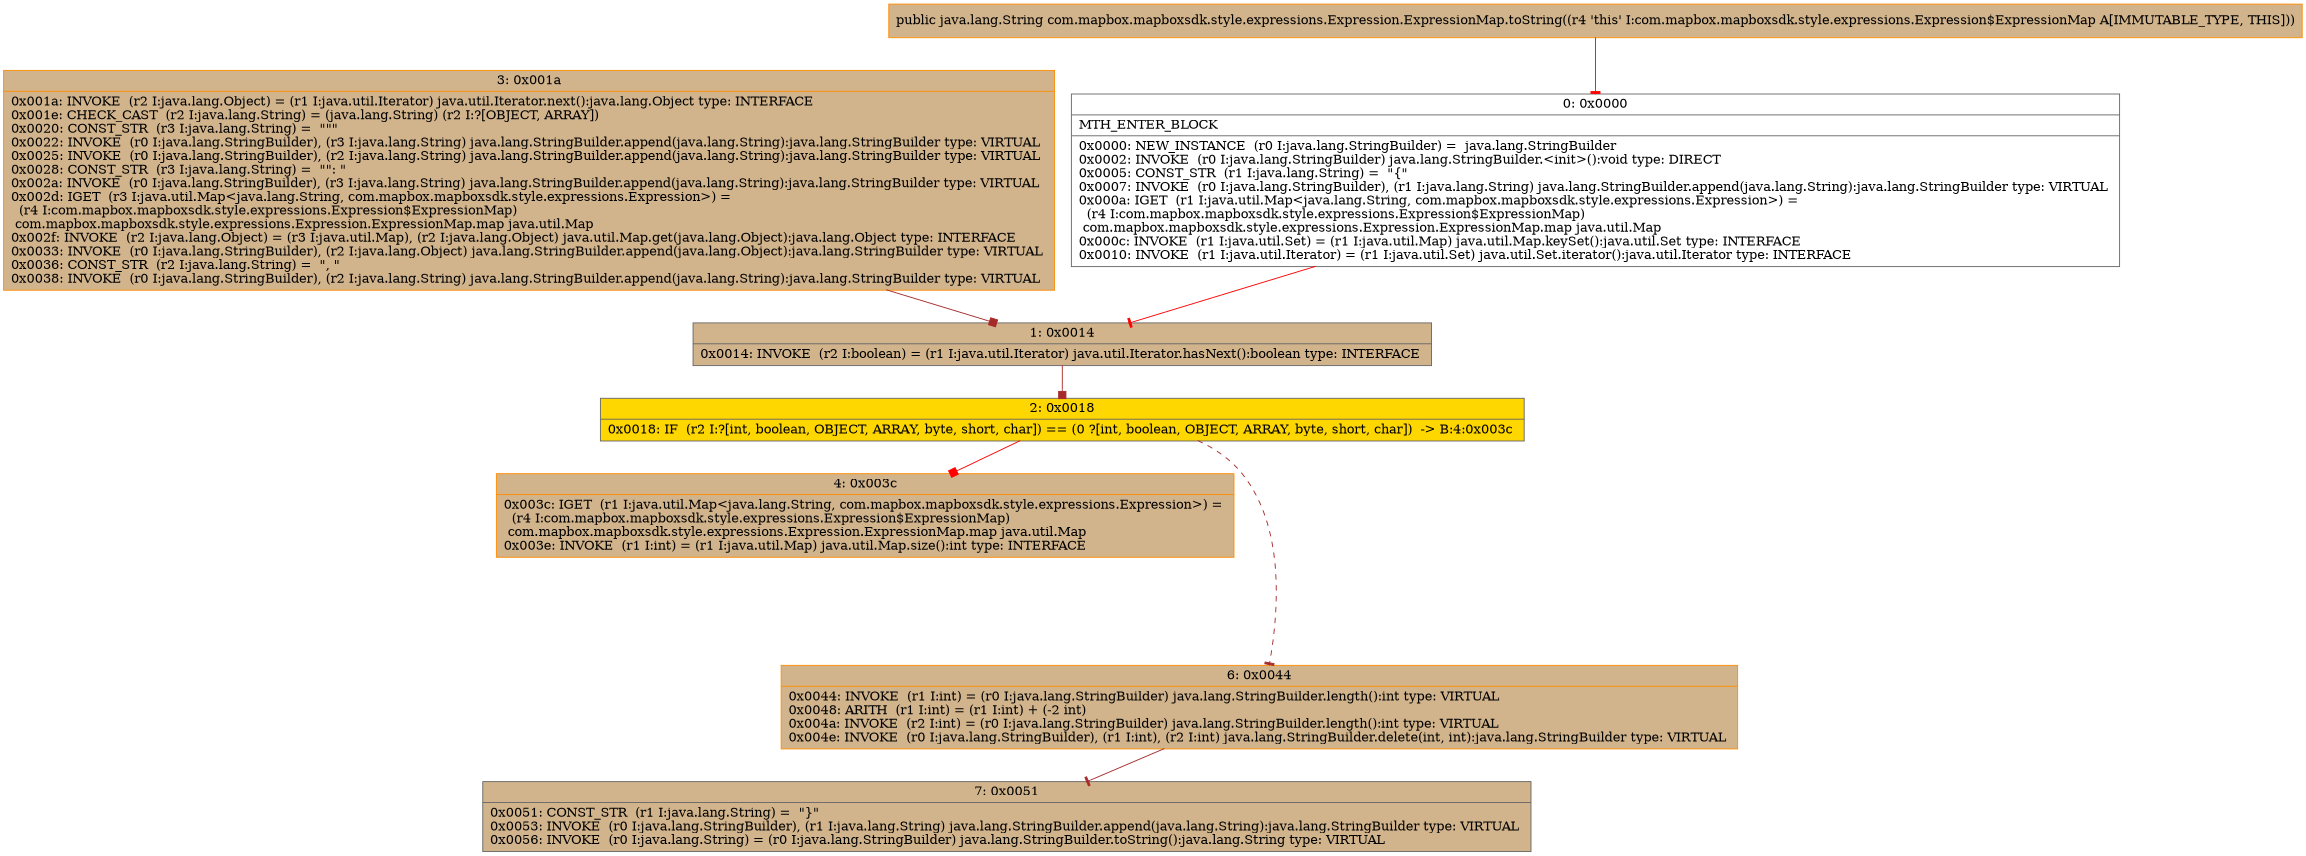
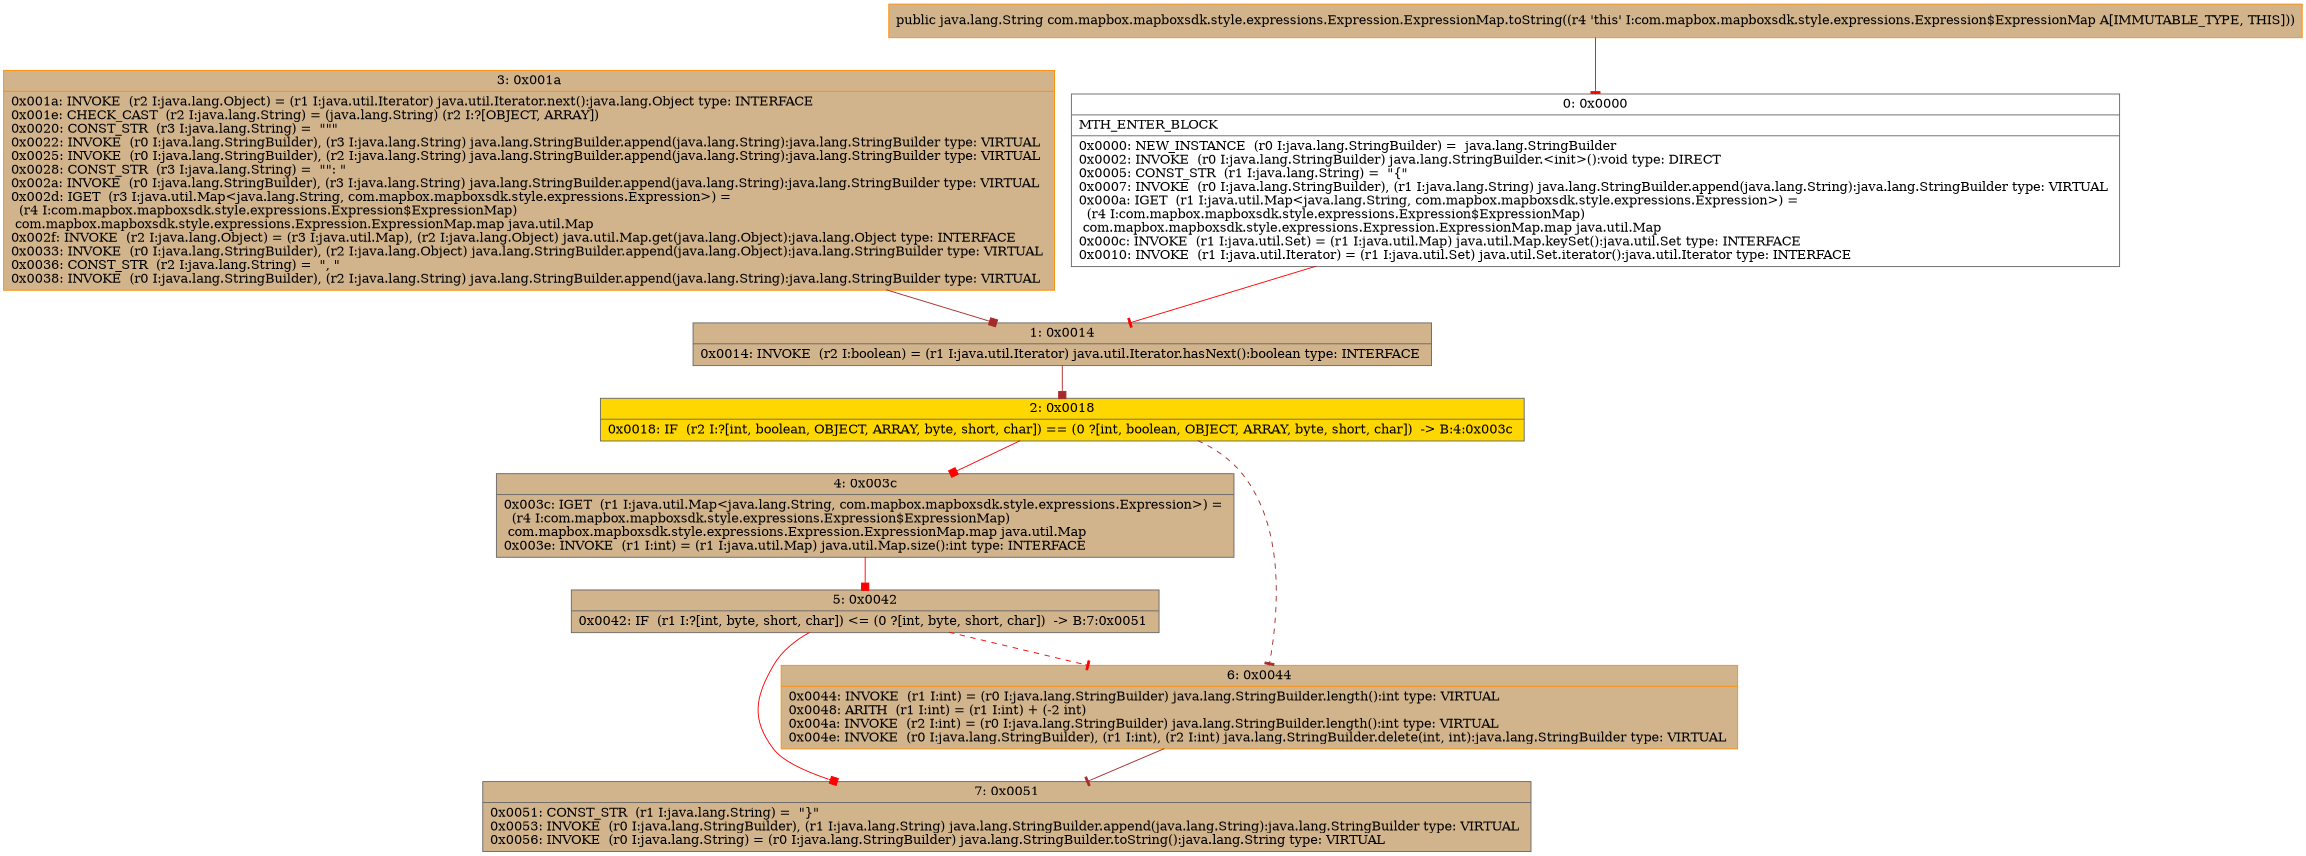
(865, 515) -> (865, 515)
none -> (865, 611)
